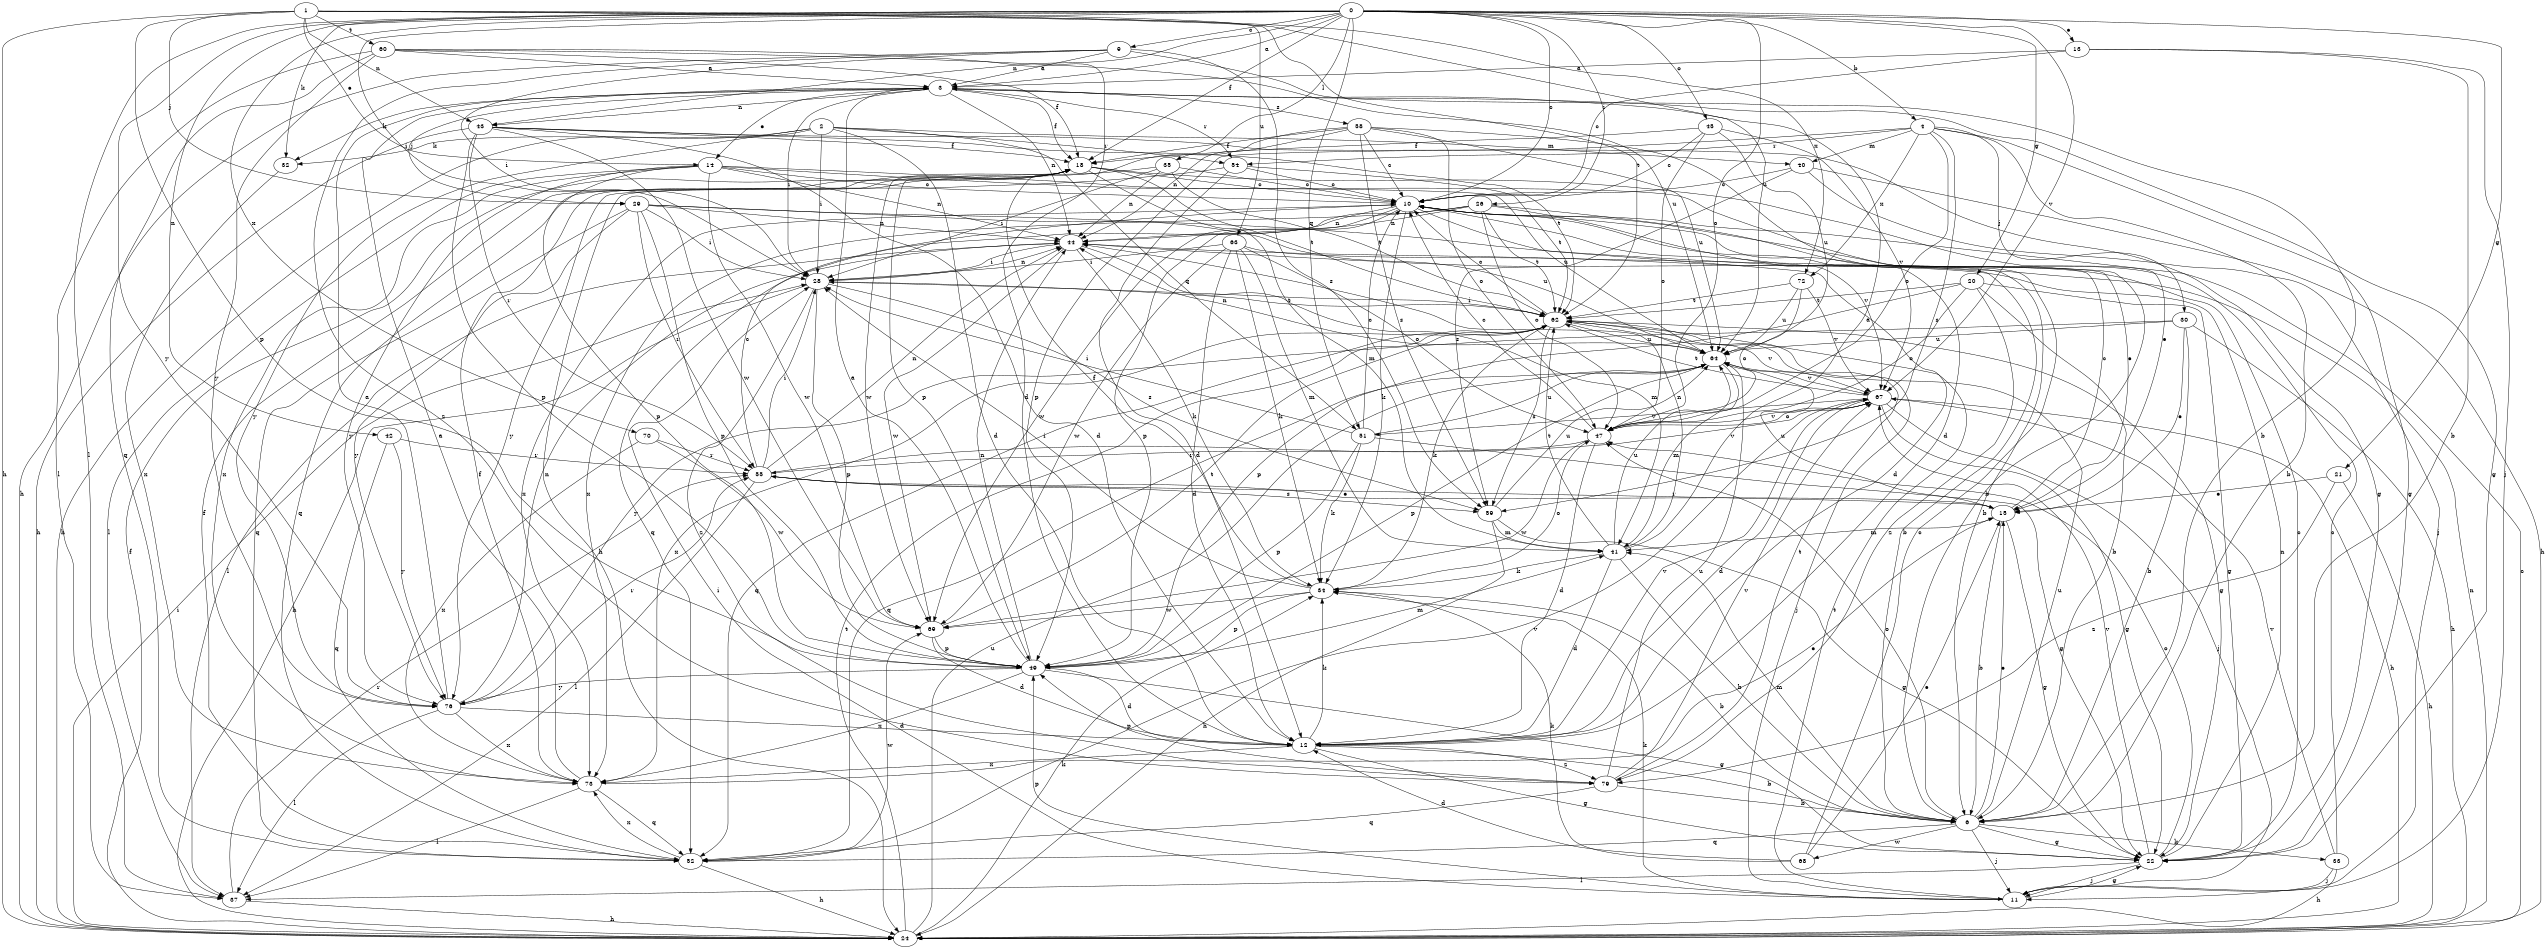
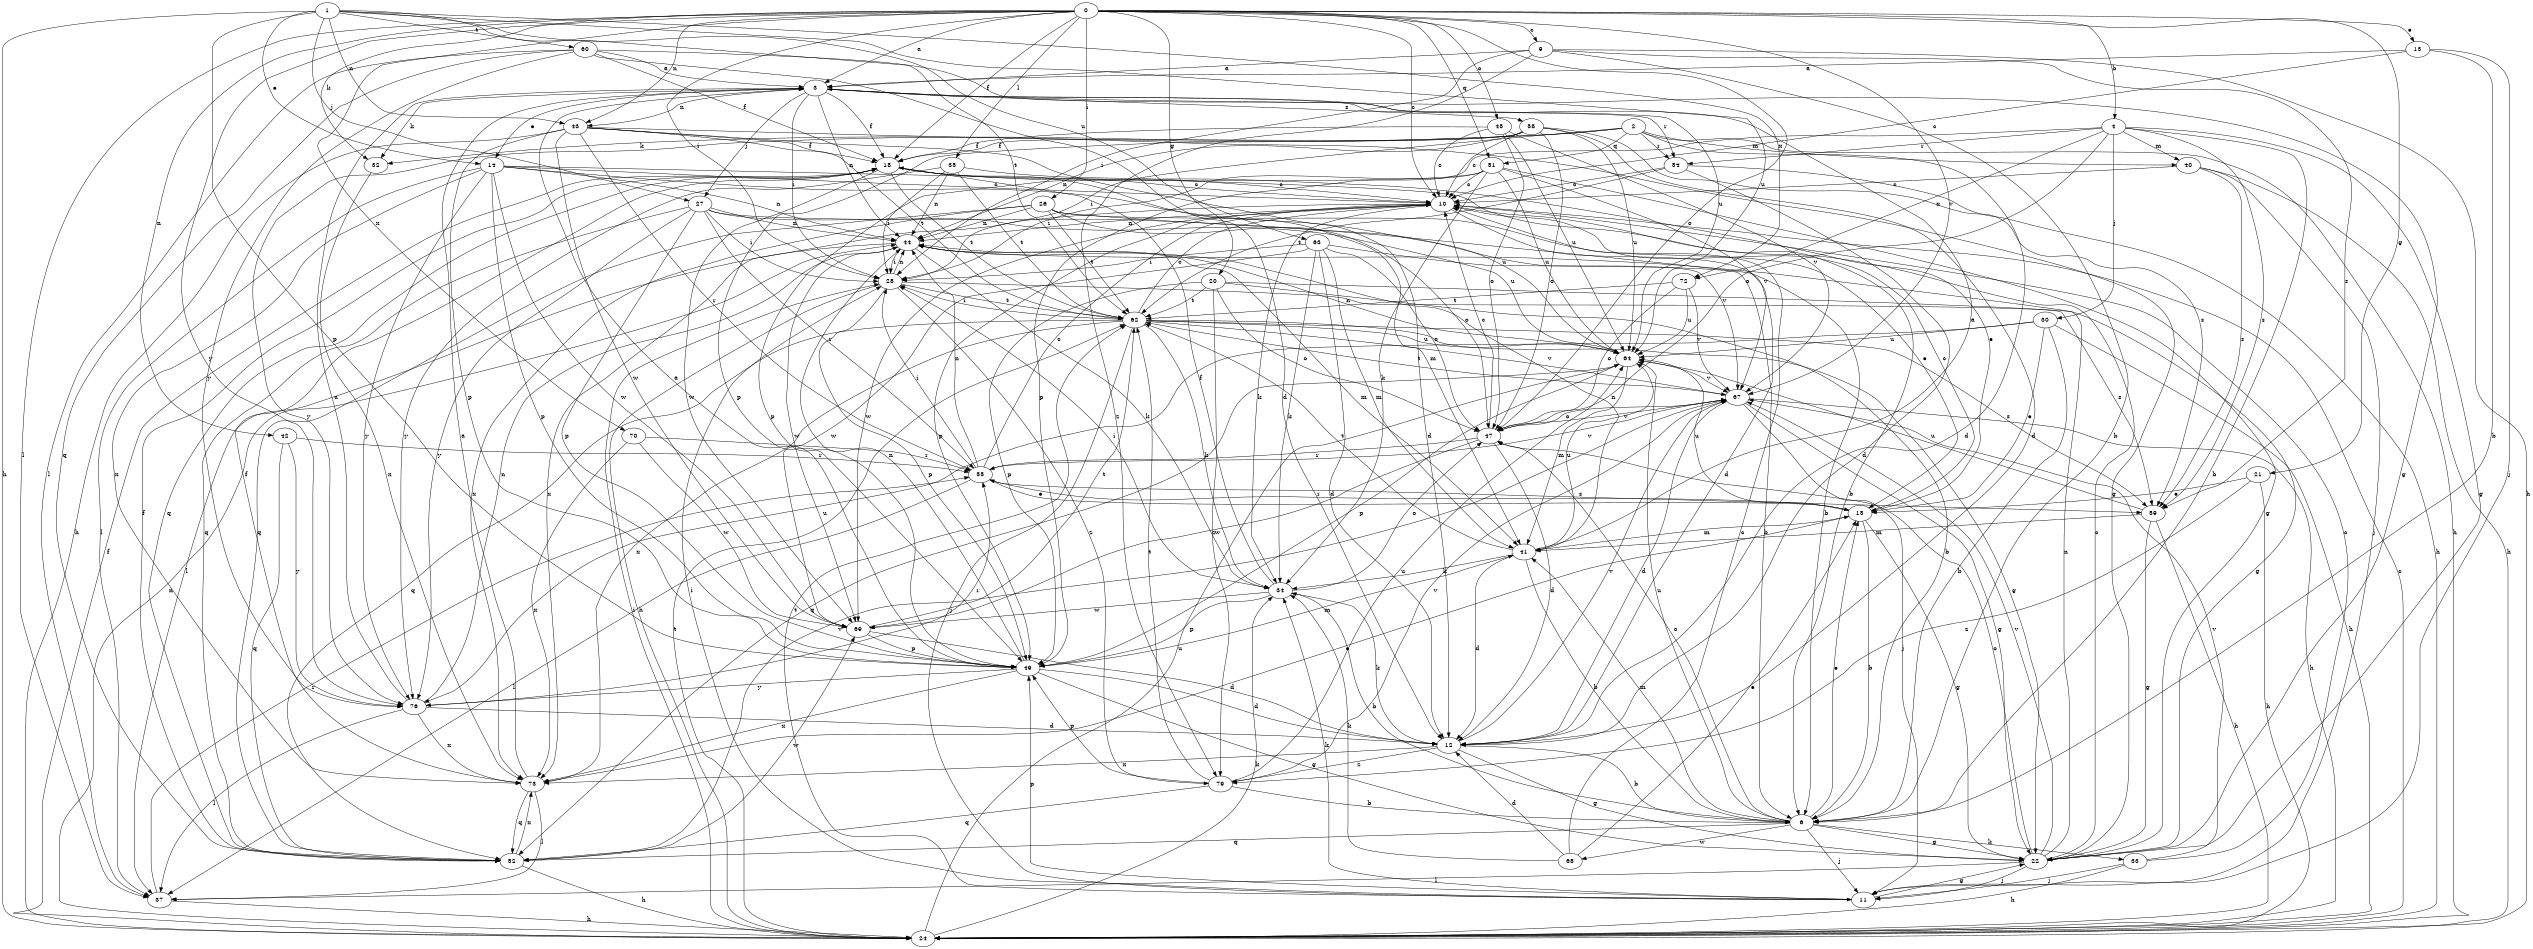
(637, 204) -> (700, 204)
(1624, 417) -> (1696, 239)
(636, 513) -> (825, 513)
